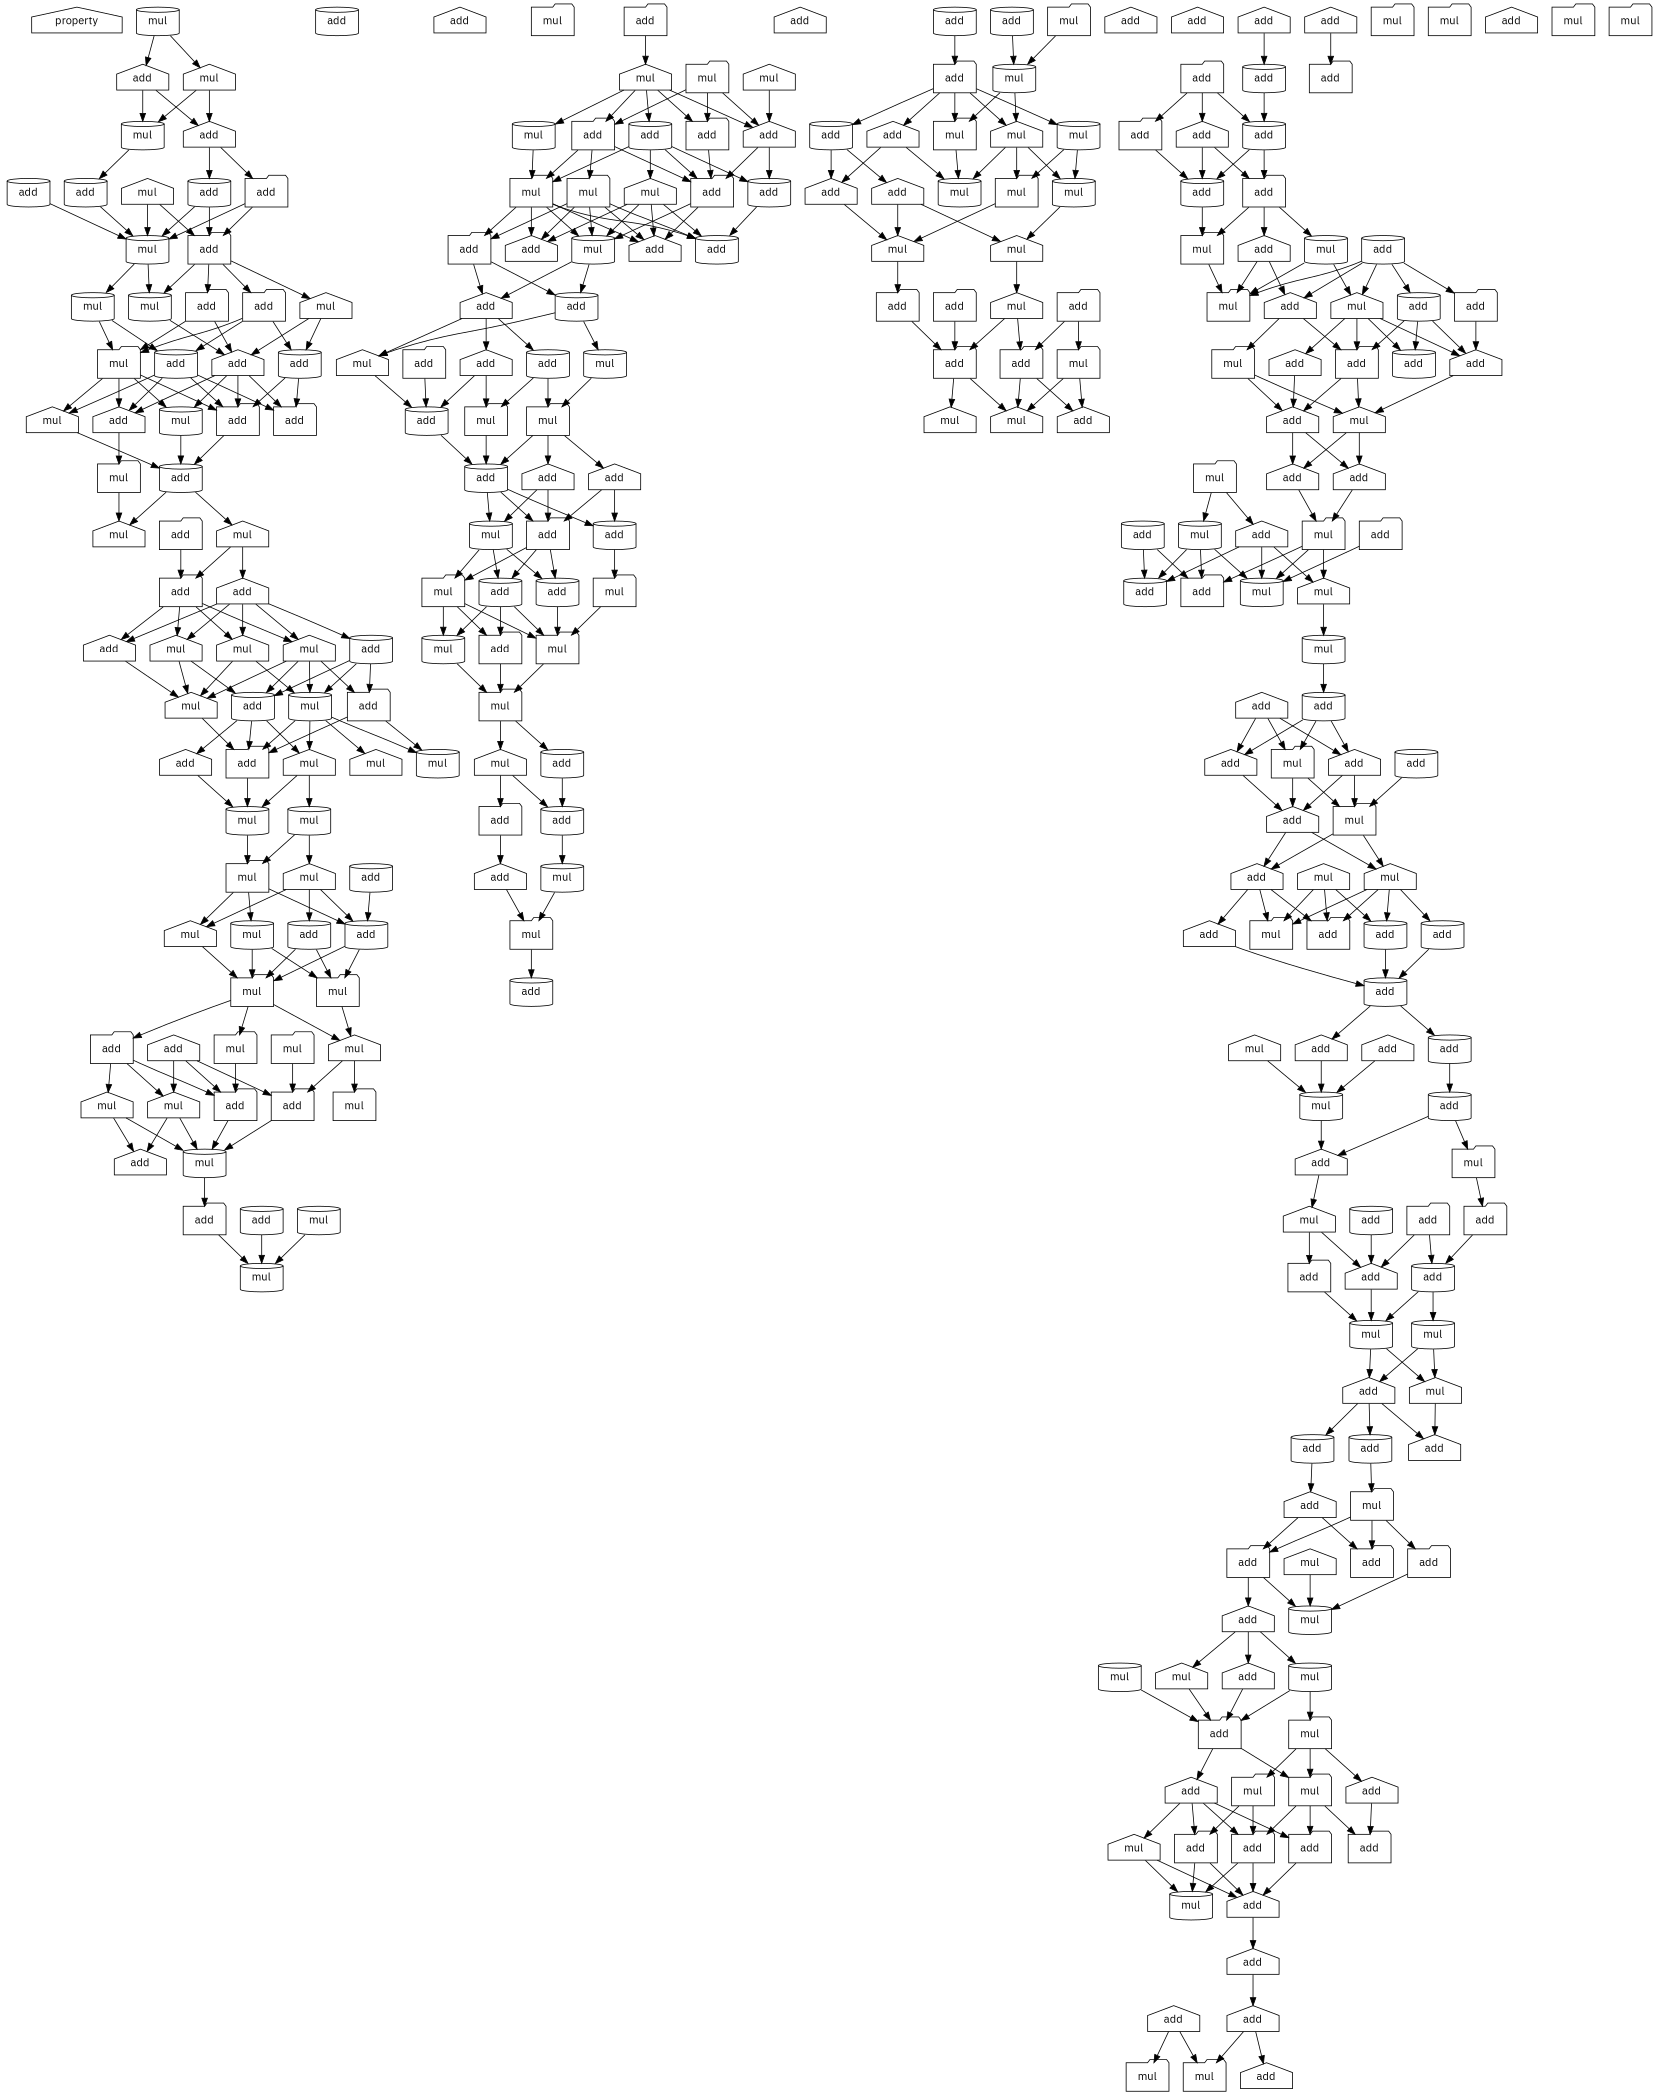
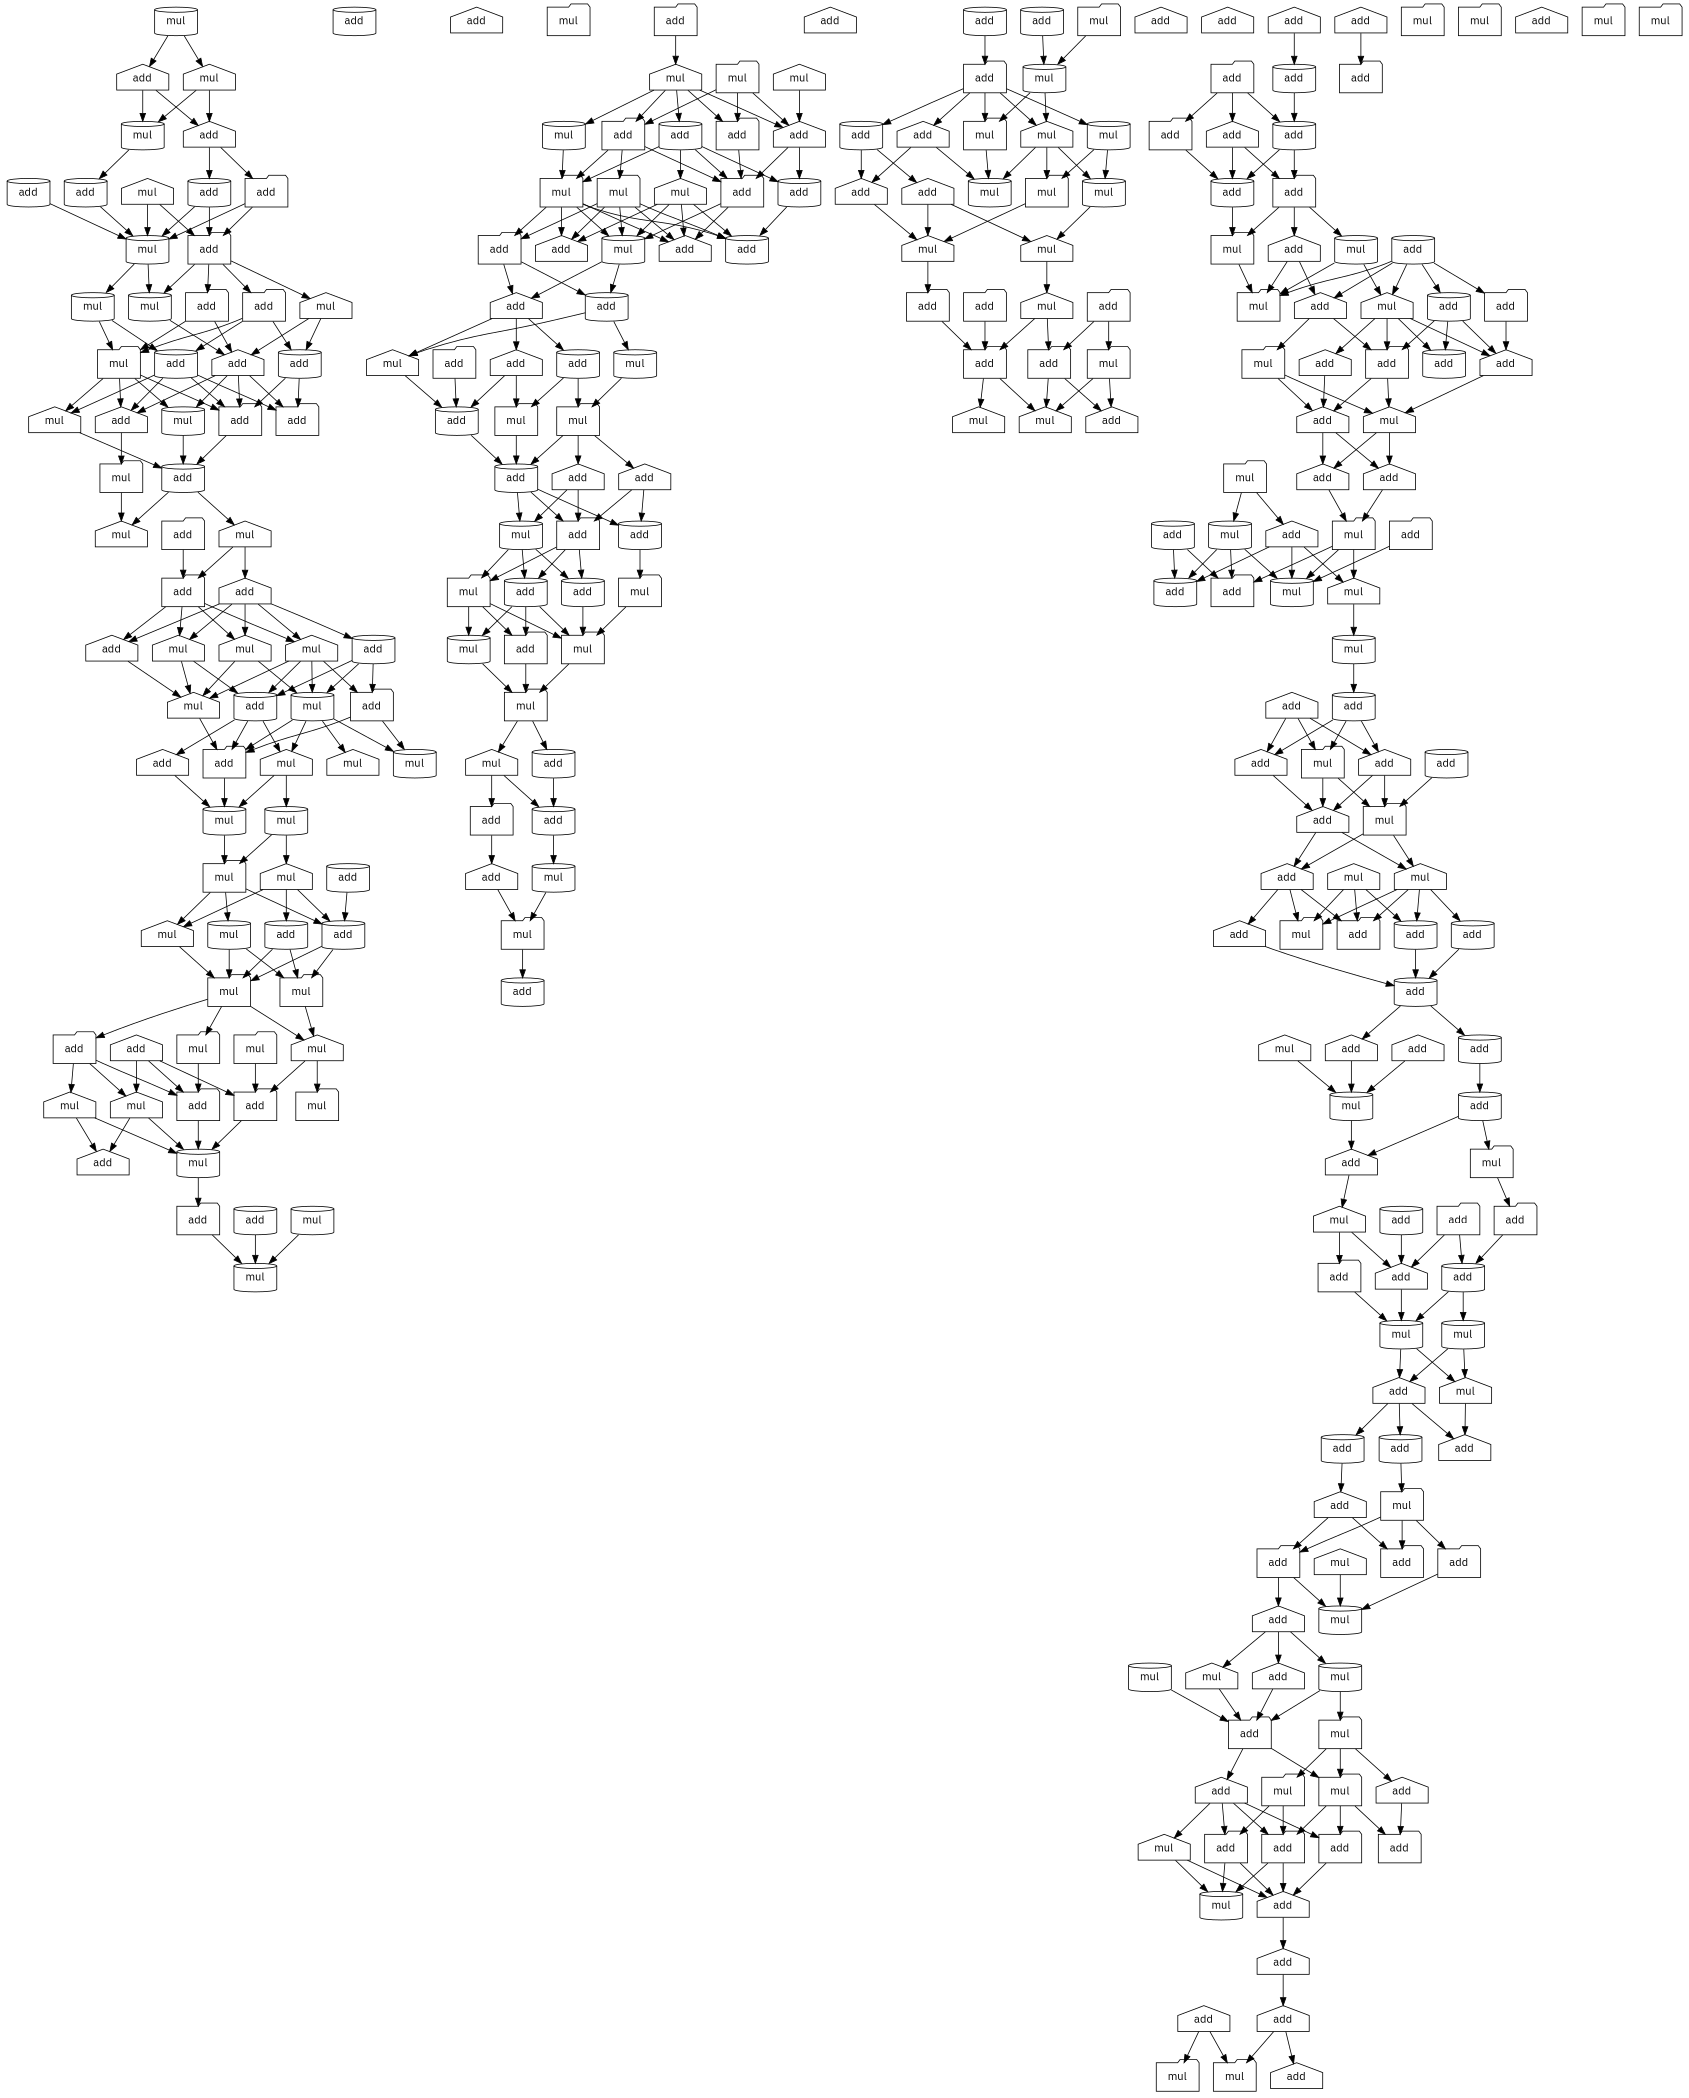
(77, 21) -> none
